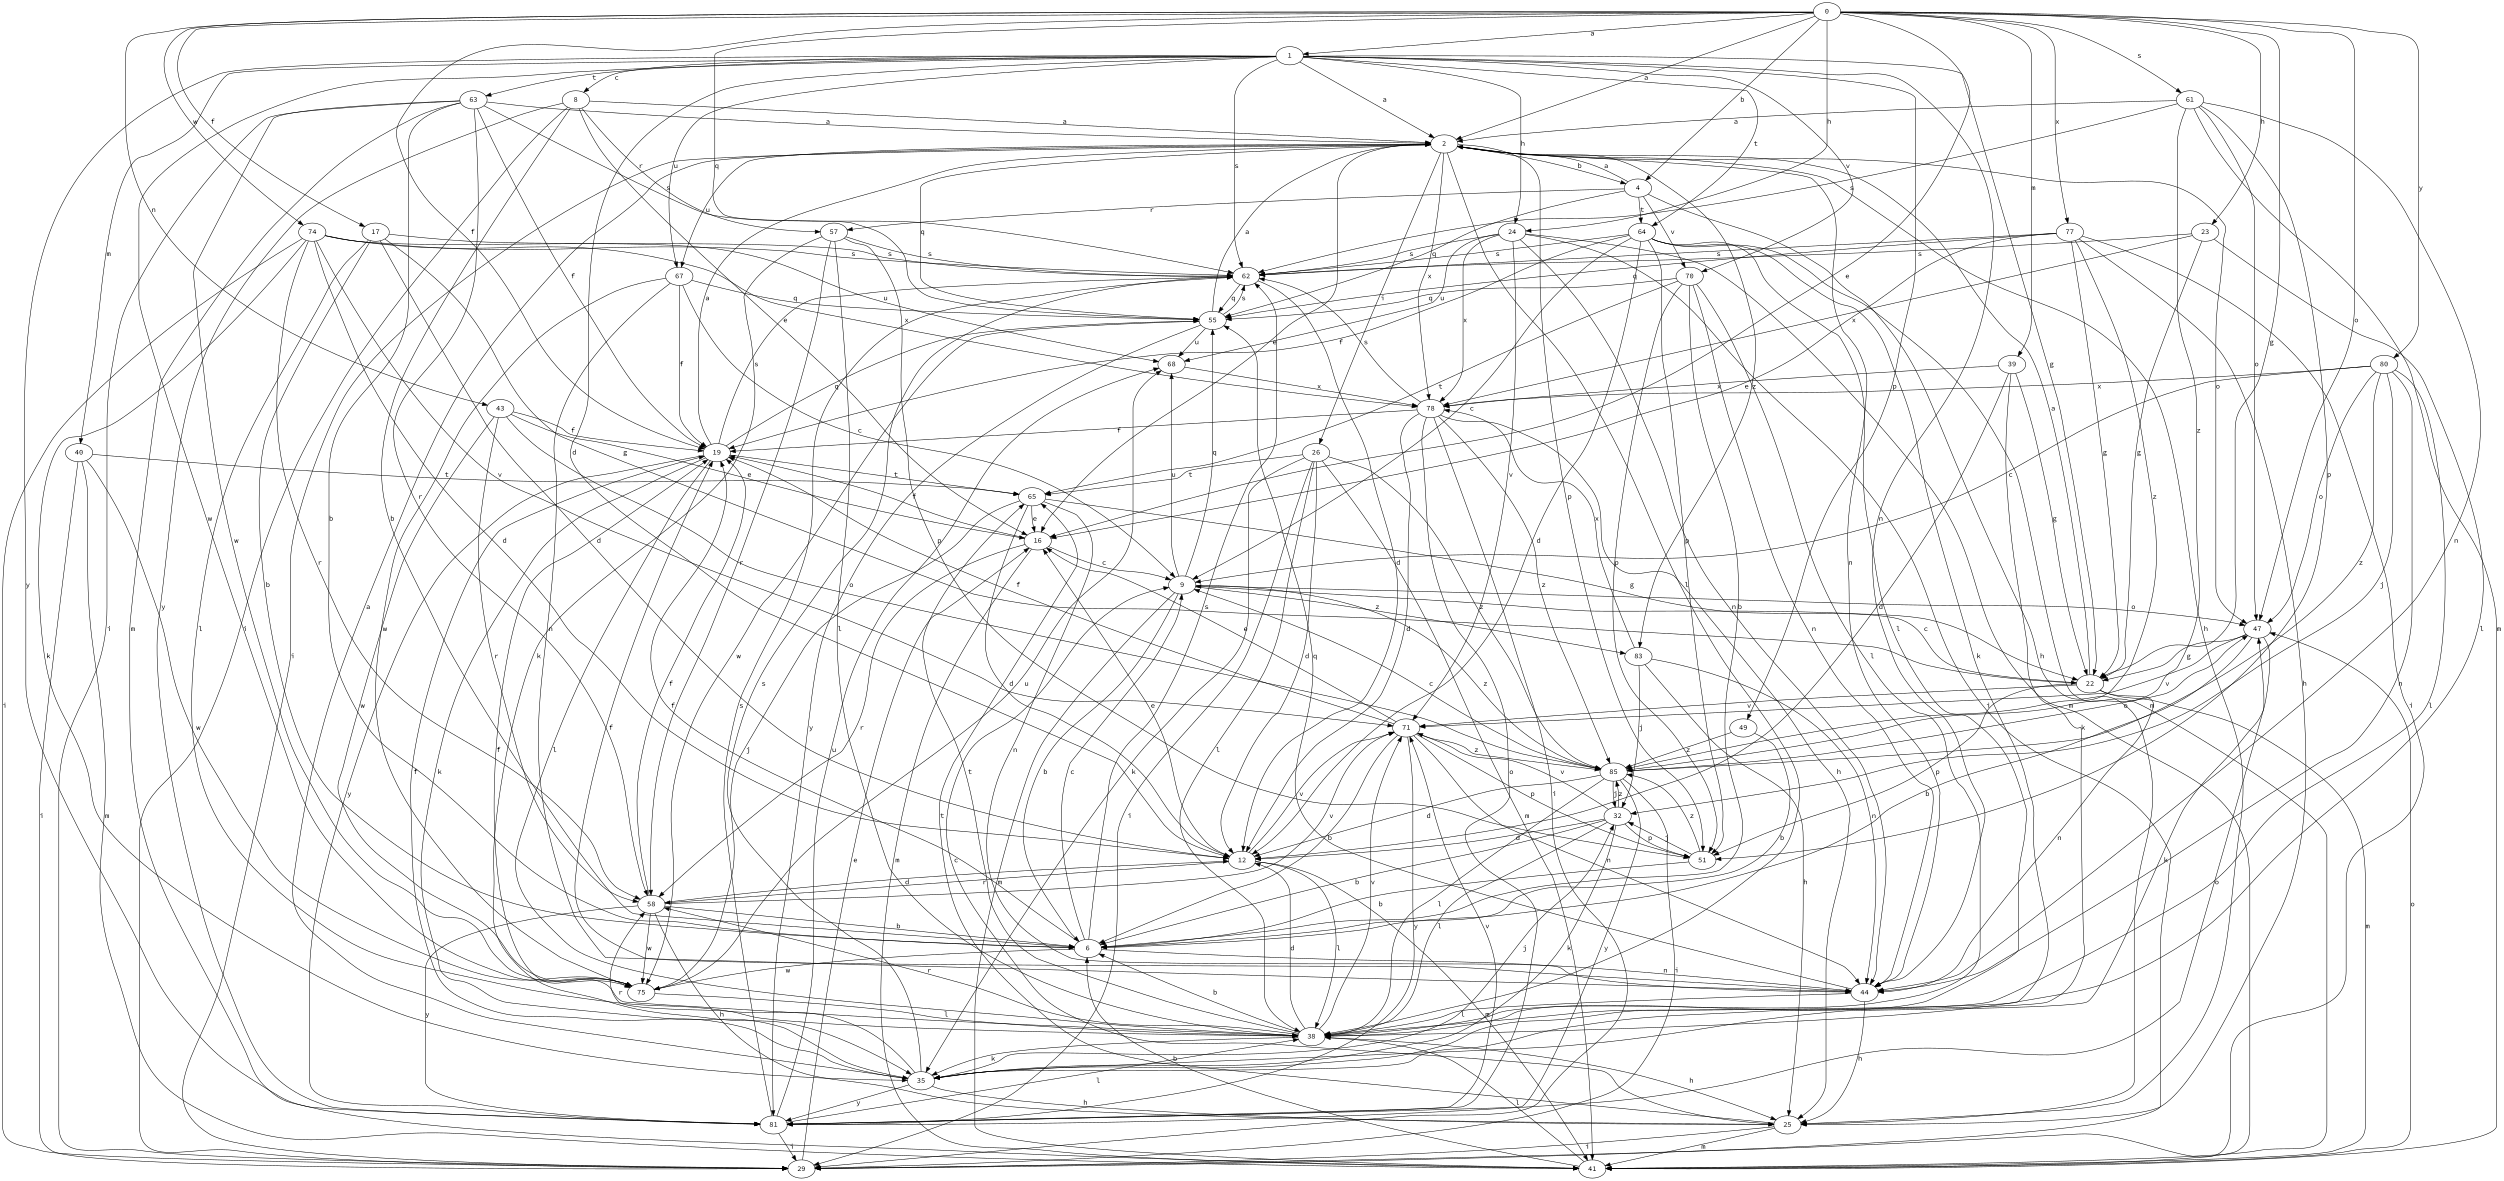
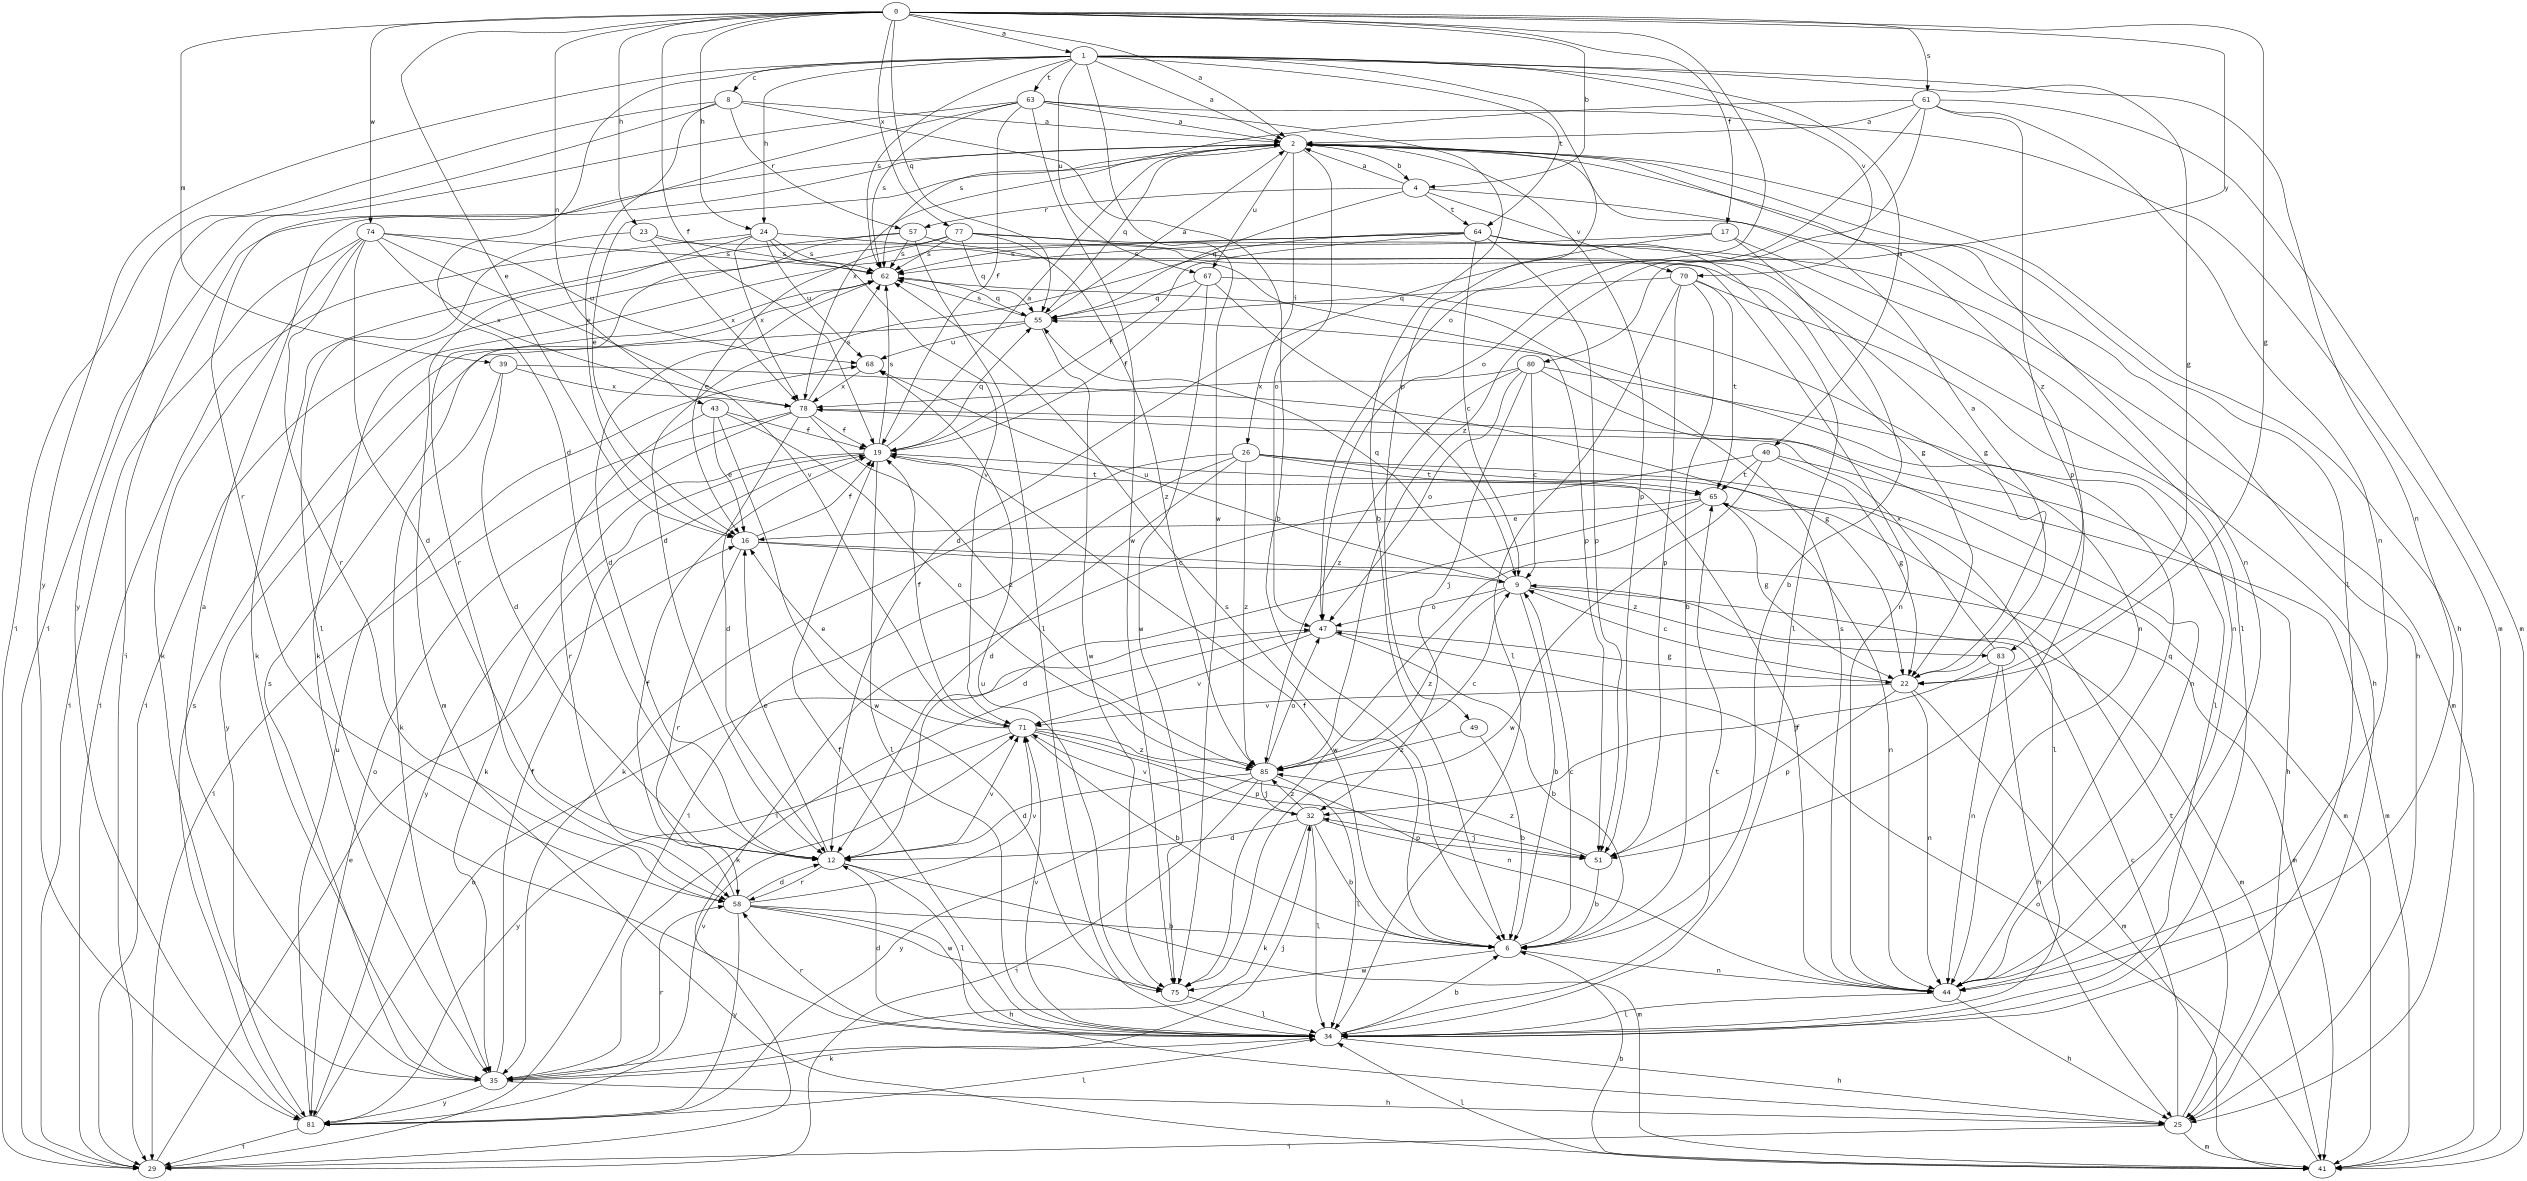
none -> (1541, 345)
(1124, 609) -> (1880, 534)
(749, 750) -> (1336, 750)
(1311, 1037) -> (1328, 1037)
